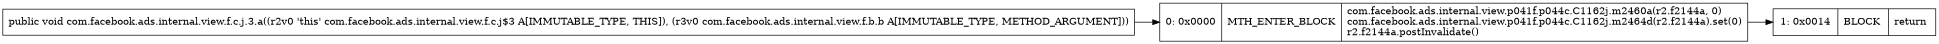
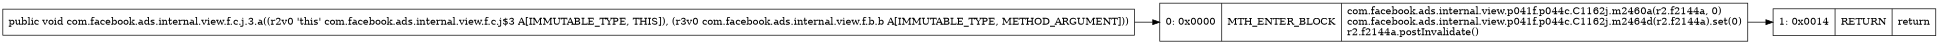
(1862, 22) -> (1864, 22)
